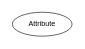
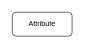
(42, 24) -> (42, 24)
